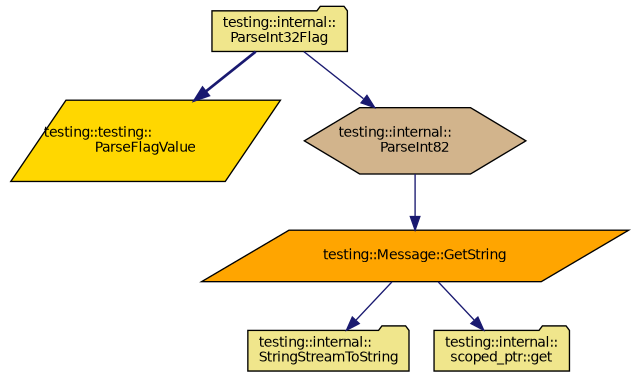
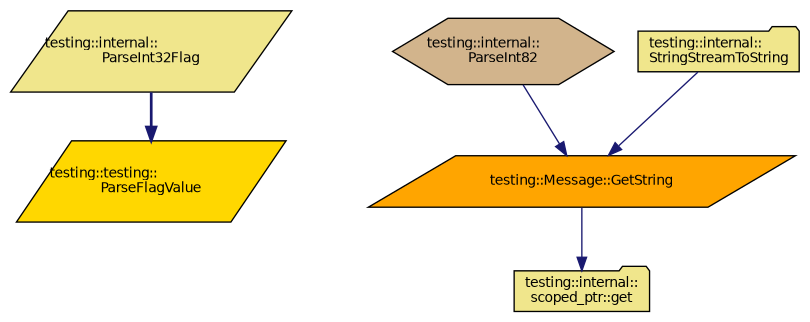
(280, 31) -> (151, 51)
(334, 75) -> none
(374, 301) -> (658, 109)
